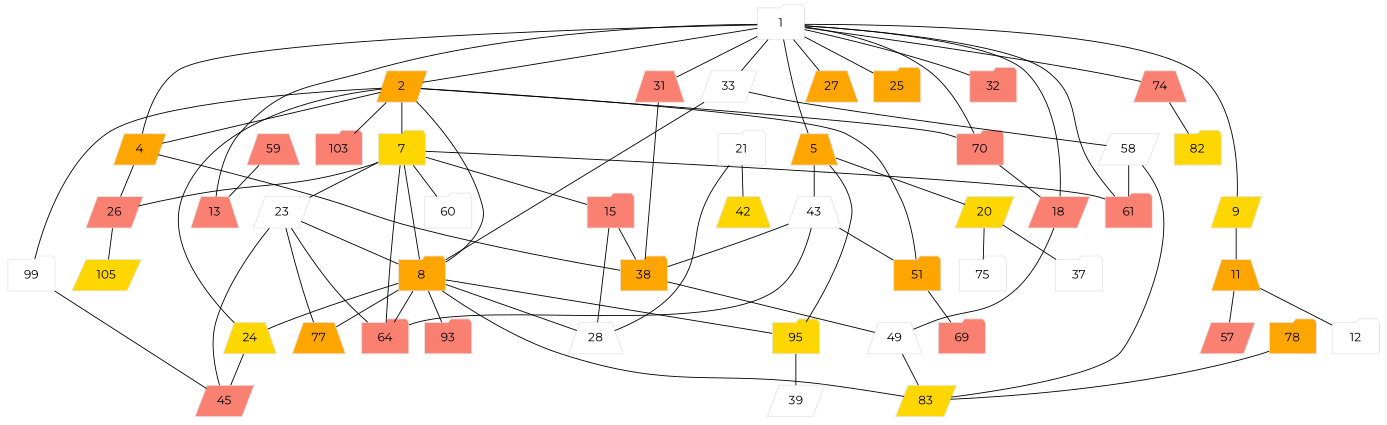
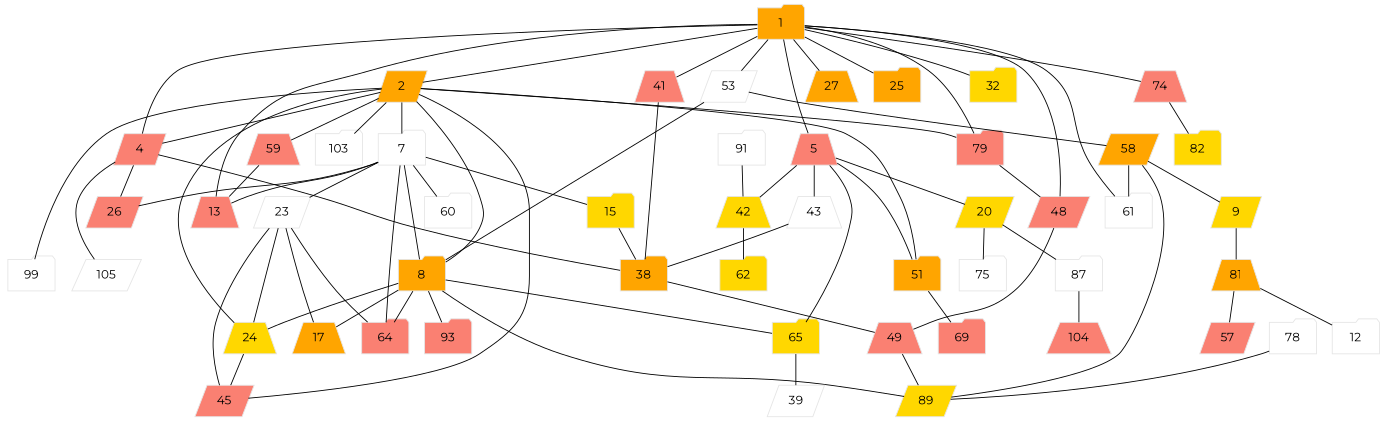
(781, 24) -> (781, 24)
(1071, 38) -> (1184, 182)
(660, 86) -> (660, 86)
(729, 86) -> (729, 86)
(993, 86) -> (993, 86)
none -> (335, 119)
(140, 149) -> (140, 149)
(339, 149) -> (339, 149)
(402, 149) -> (402, 149)
(742, 149) -> (742, 149)
(814, 149) -> (814, 149)
(980, 149) -> (980, 149)
(1129, 149) -> (1129, 149)
(766, 169) -> (304, 182)
none -> (778, 181)
(611, 212) -> (611, 212)
(1059, 212) -> (1059, 212)
(1129, 212) -> (1129, 212)
(350, 243) -> (266, 275)
(111, 244) -> (77, 205)
(866, 244) -> (884, 204)
(107, 275) -> (107, 275)
none -> (743, 275)
(1079, 275) -> (1079, 275)
(1236, 275) -> (1236, 275)
(619, 315) -> none
(319, 338) -> (319, 338)
(596, 338) -> none
(796, 338) -> (796, 338)
(895, 338) -> (895, 338)
none -> (1079, 338)
(1293, 338) -> (1293, 338)
(131, 340) -> (516, 323)
(926, 401) -> (926, 401)
